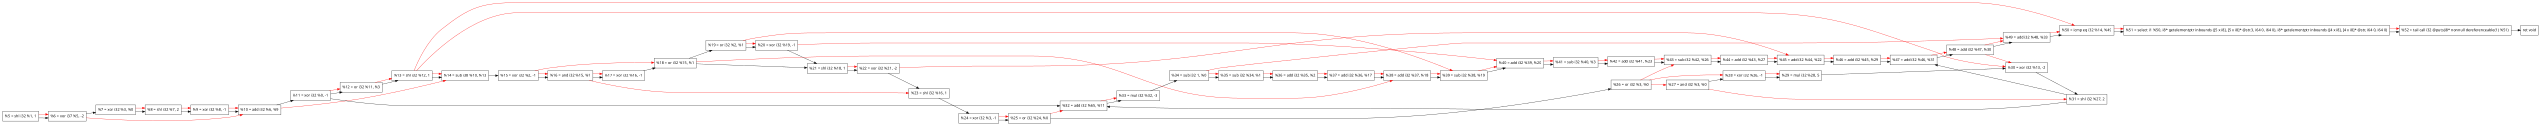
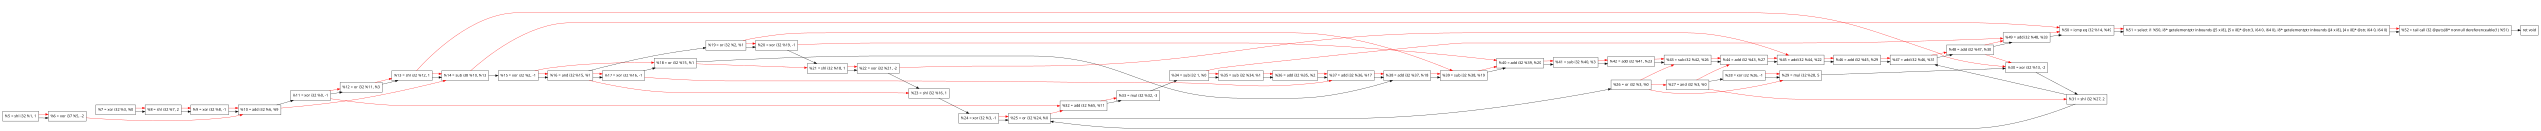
(1230, 3) -> (1257, 23)
(699, 55) -> (646, 57)
(1047, 57) -> (1047, 57)
(750, 66) -> (750, 66)
none -> (1711, 72)
(1685, 76) -> (1715, 92)
none -> (987, 81)
(694, 106) -> (694, 106)
(1588, 109) -> (1566, 128)
(90, 113) -> none
